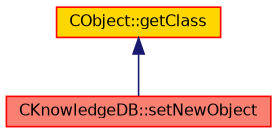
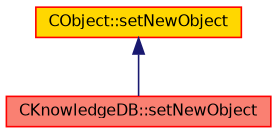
(139, 22) -> (139, 22)
